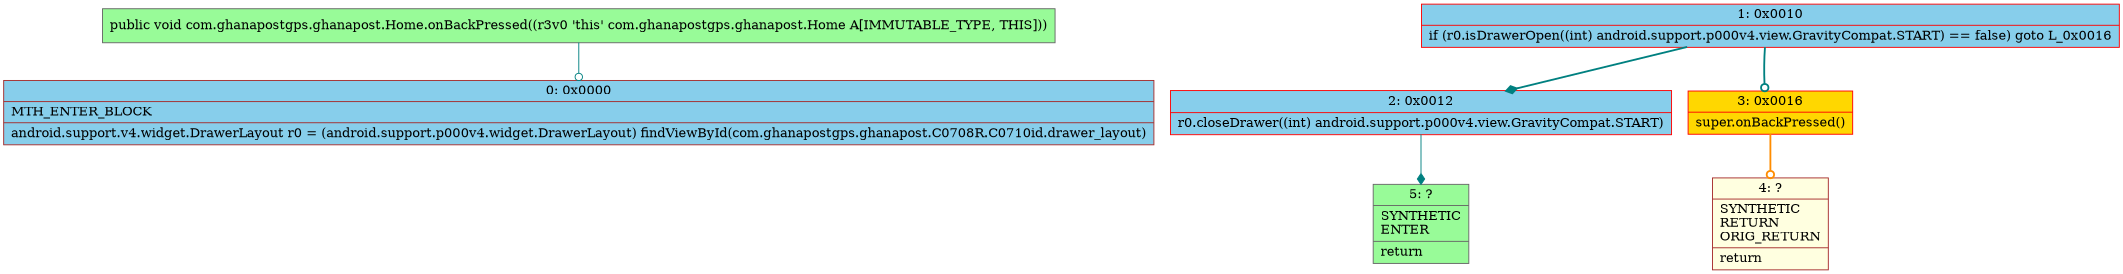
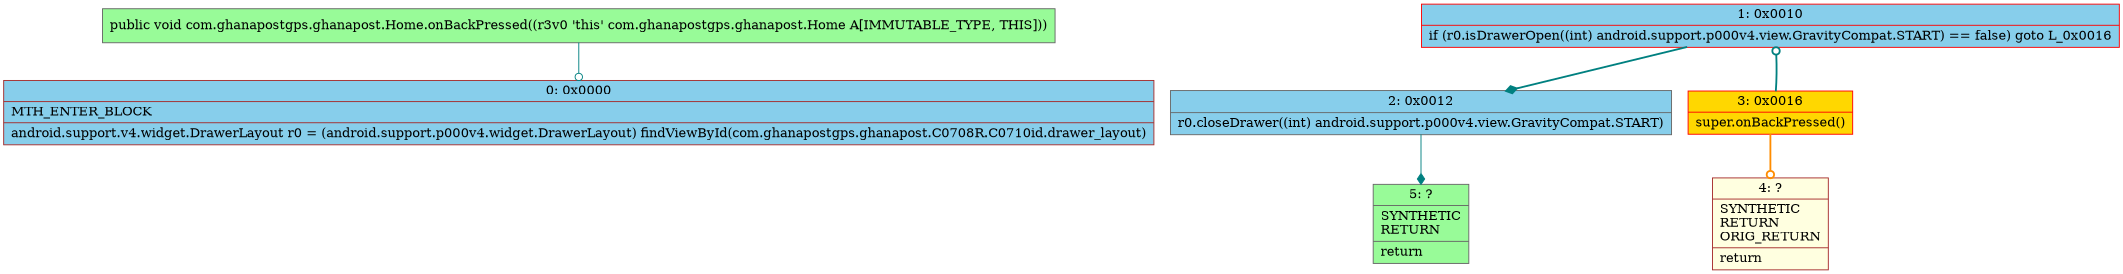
(1764, 66) -> (1777, 73)
(1421, 113) -> (1421, 113)
(1405, 230) -> (1410, 230)
